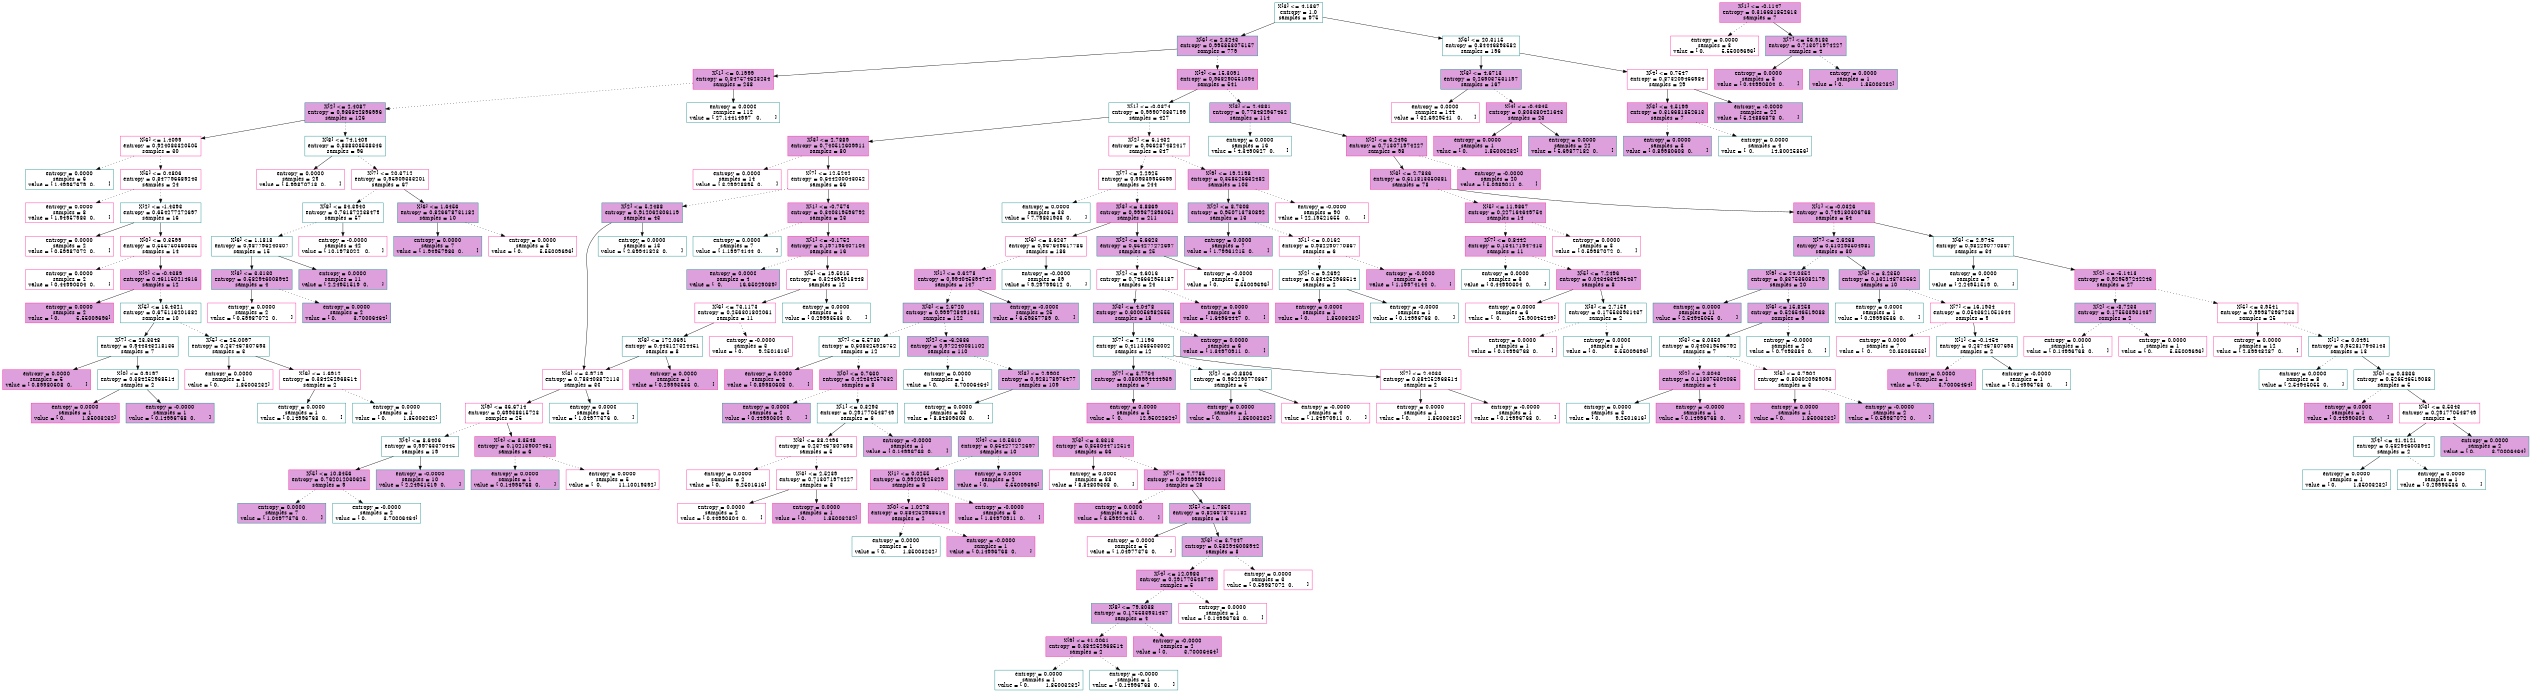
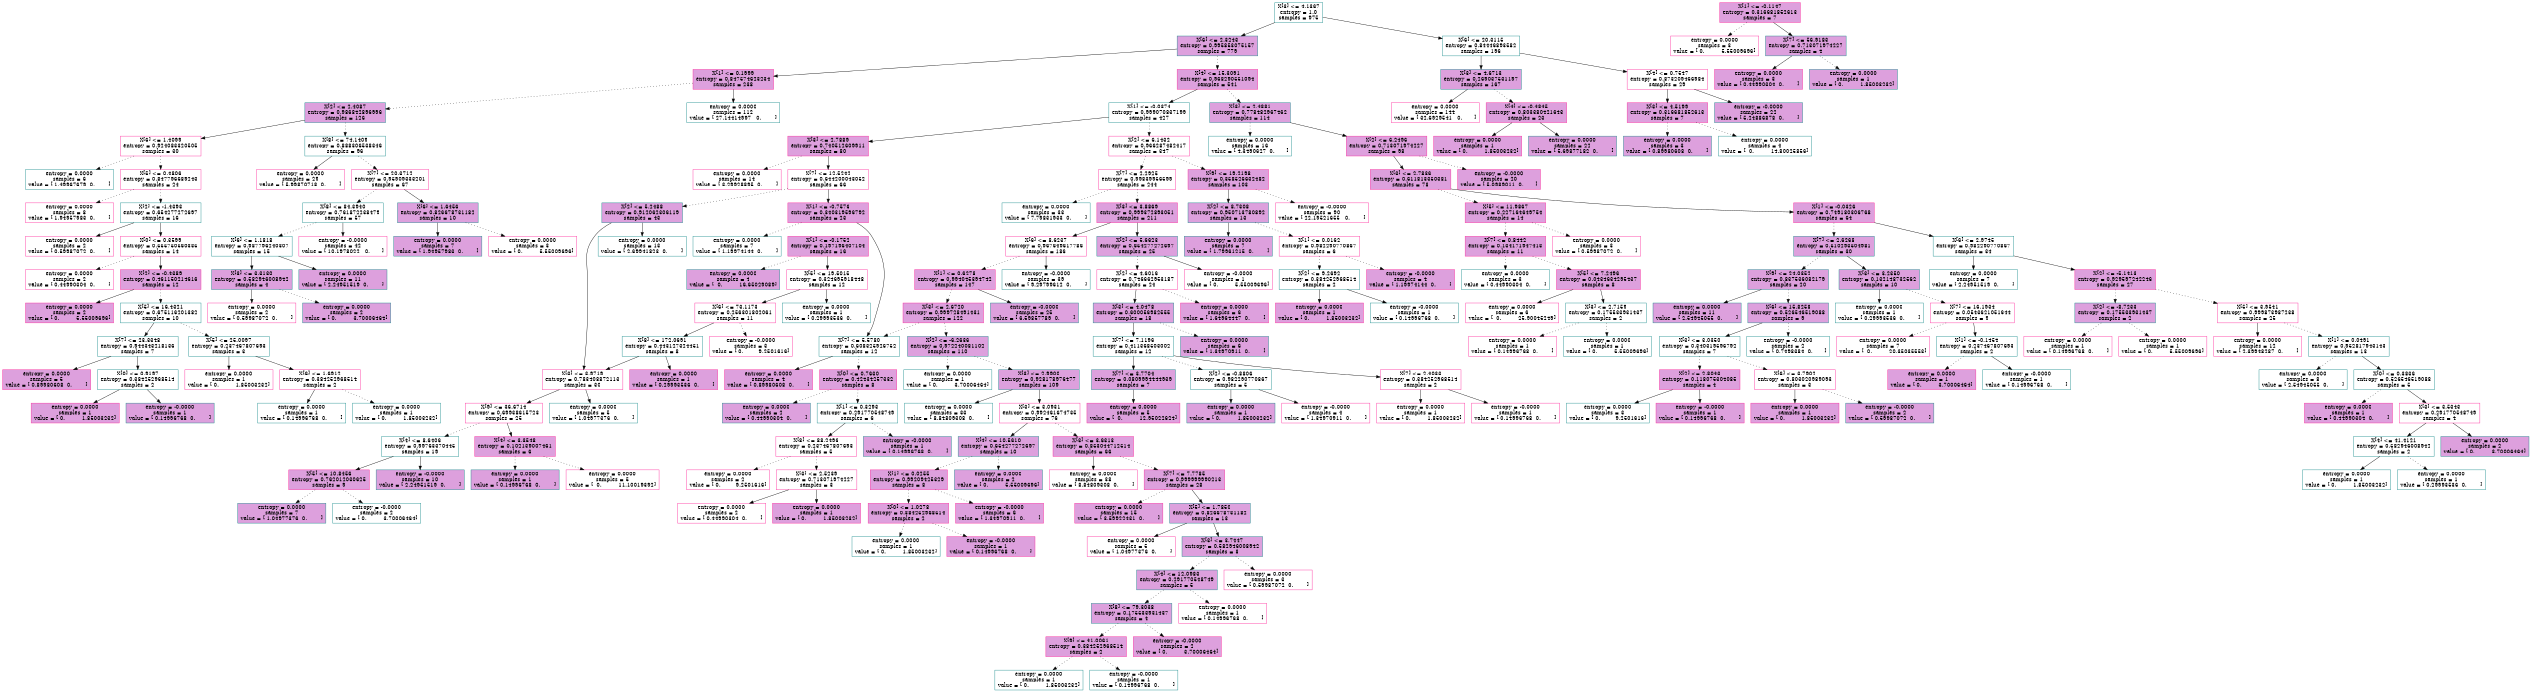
(828, 228) -> (884, 274)
(943, 313) -> (943, 313)
none -> (1040, 413)
(1177, 580) -> (1177, 580)
